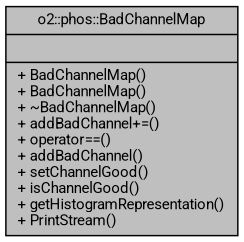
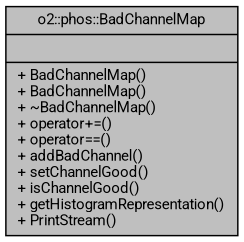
(89, 124) -> (65, 124)
